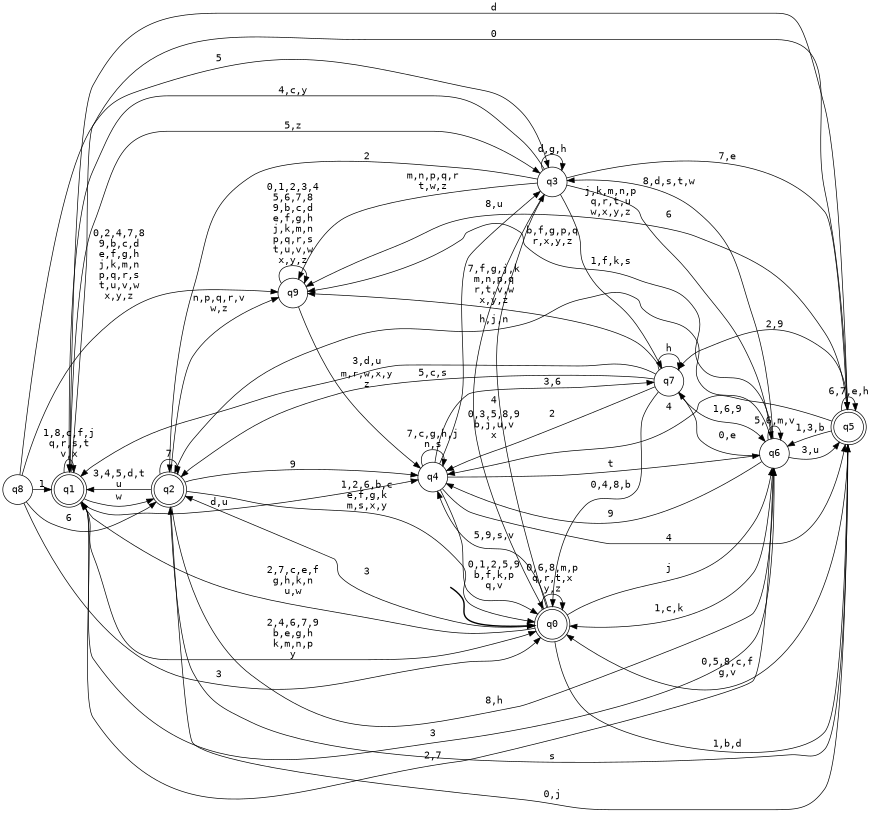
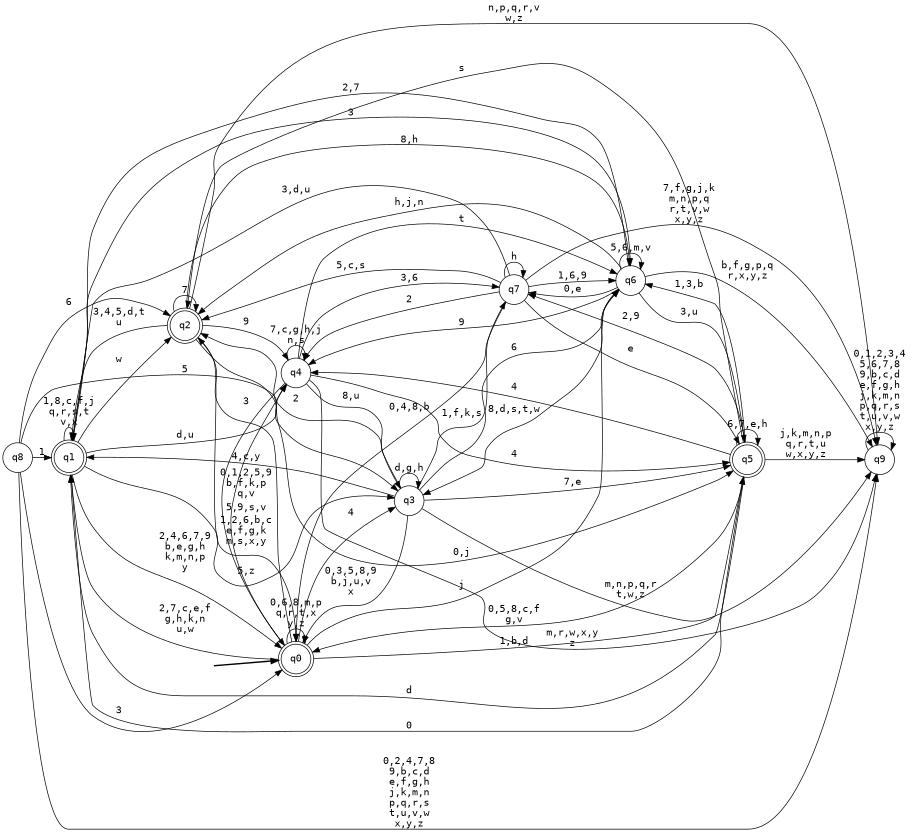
none -> (633, 367)
(348, 398) -> (561, 648)
(721, 600) -> none
